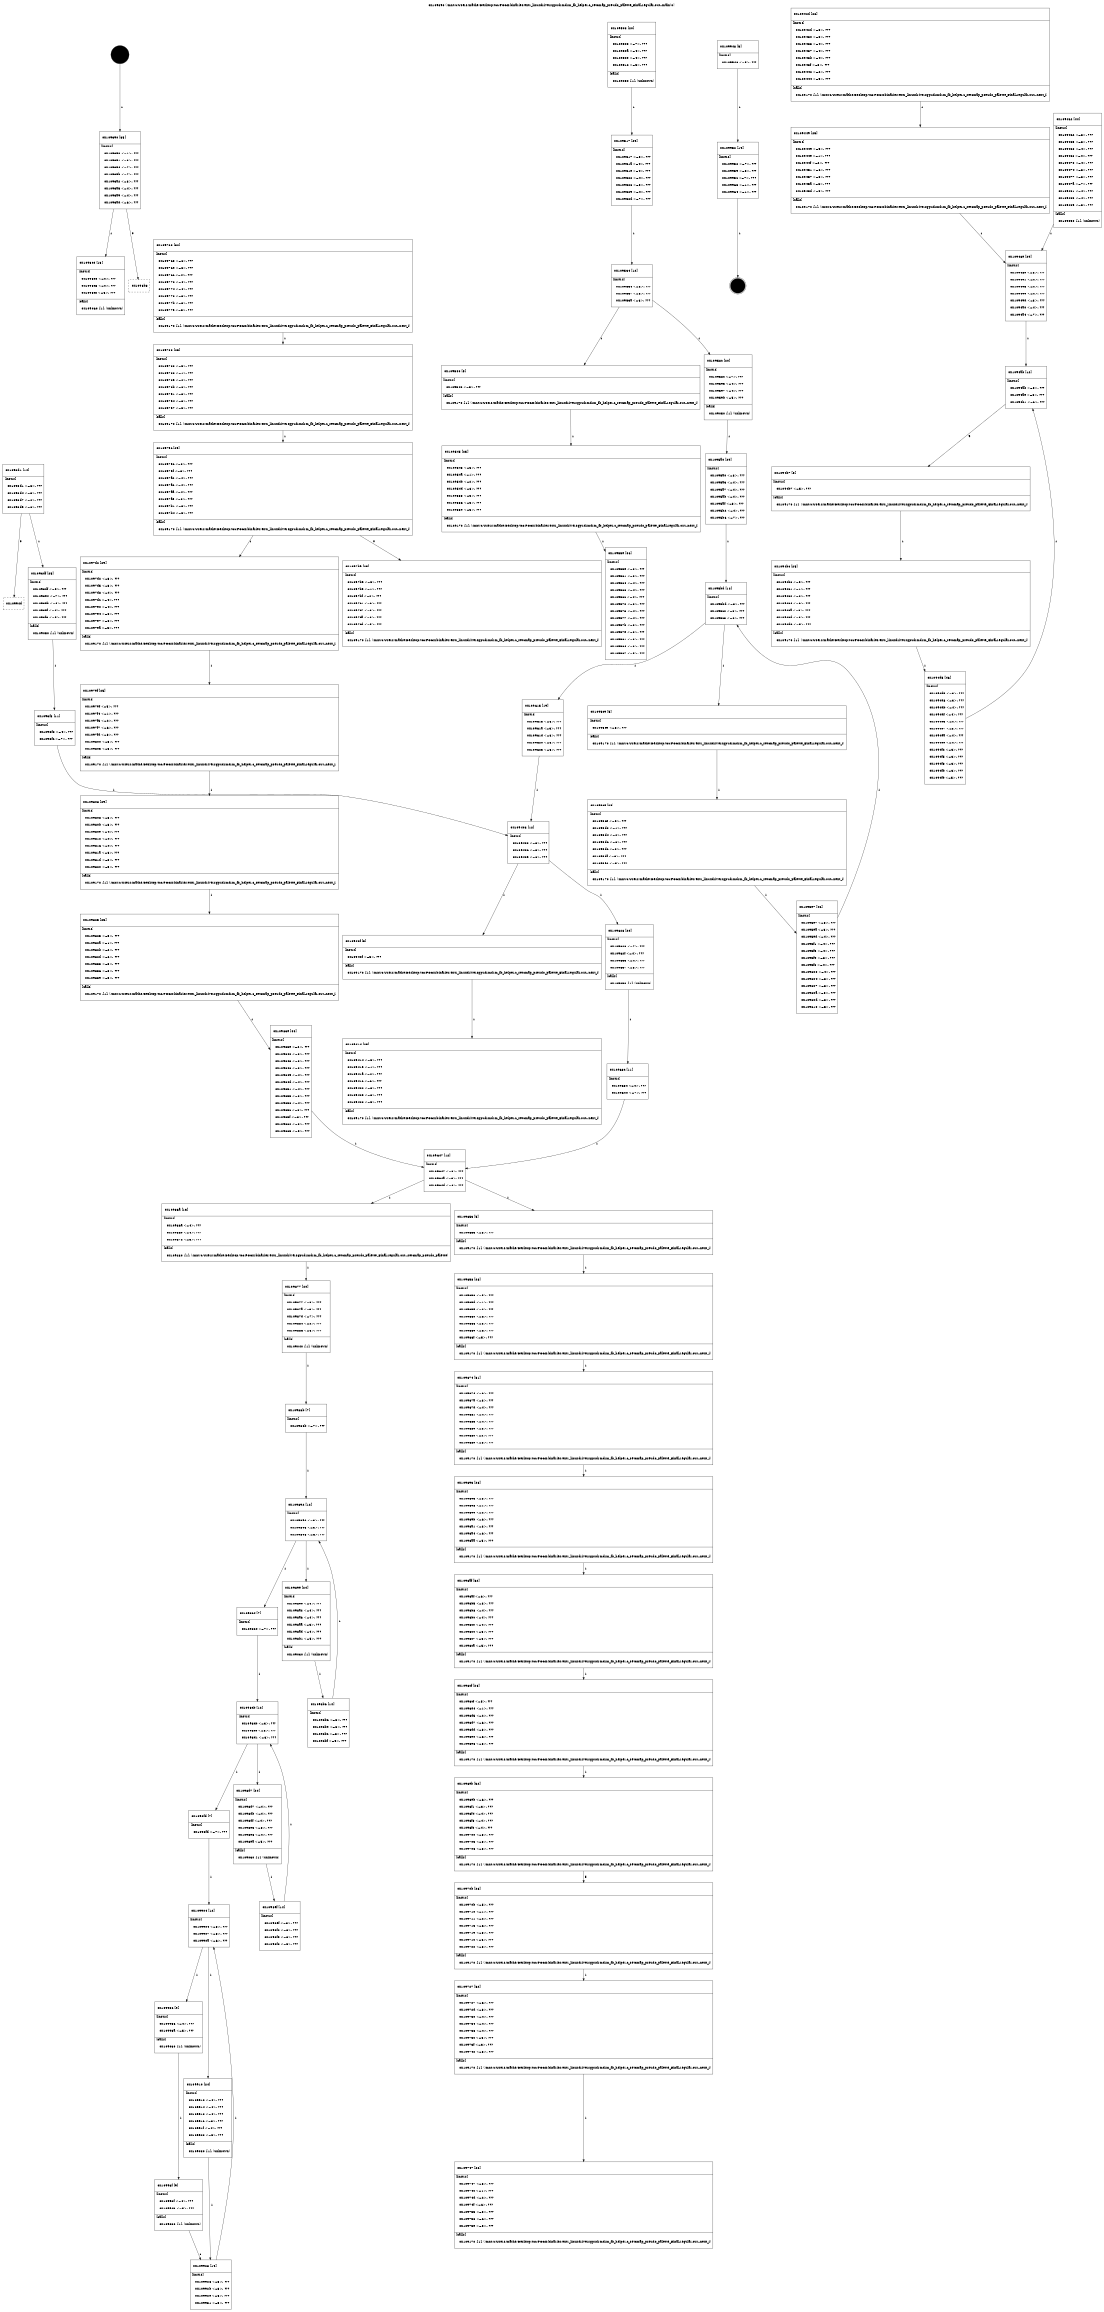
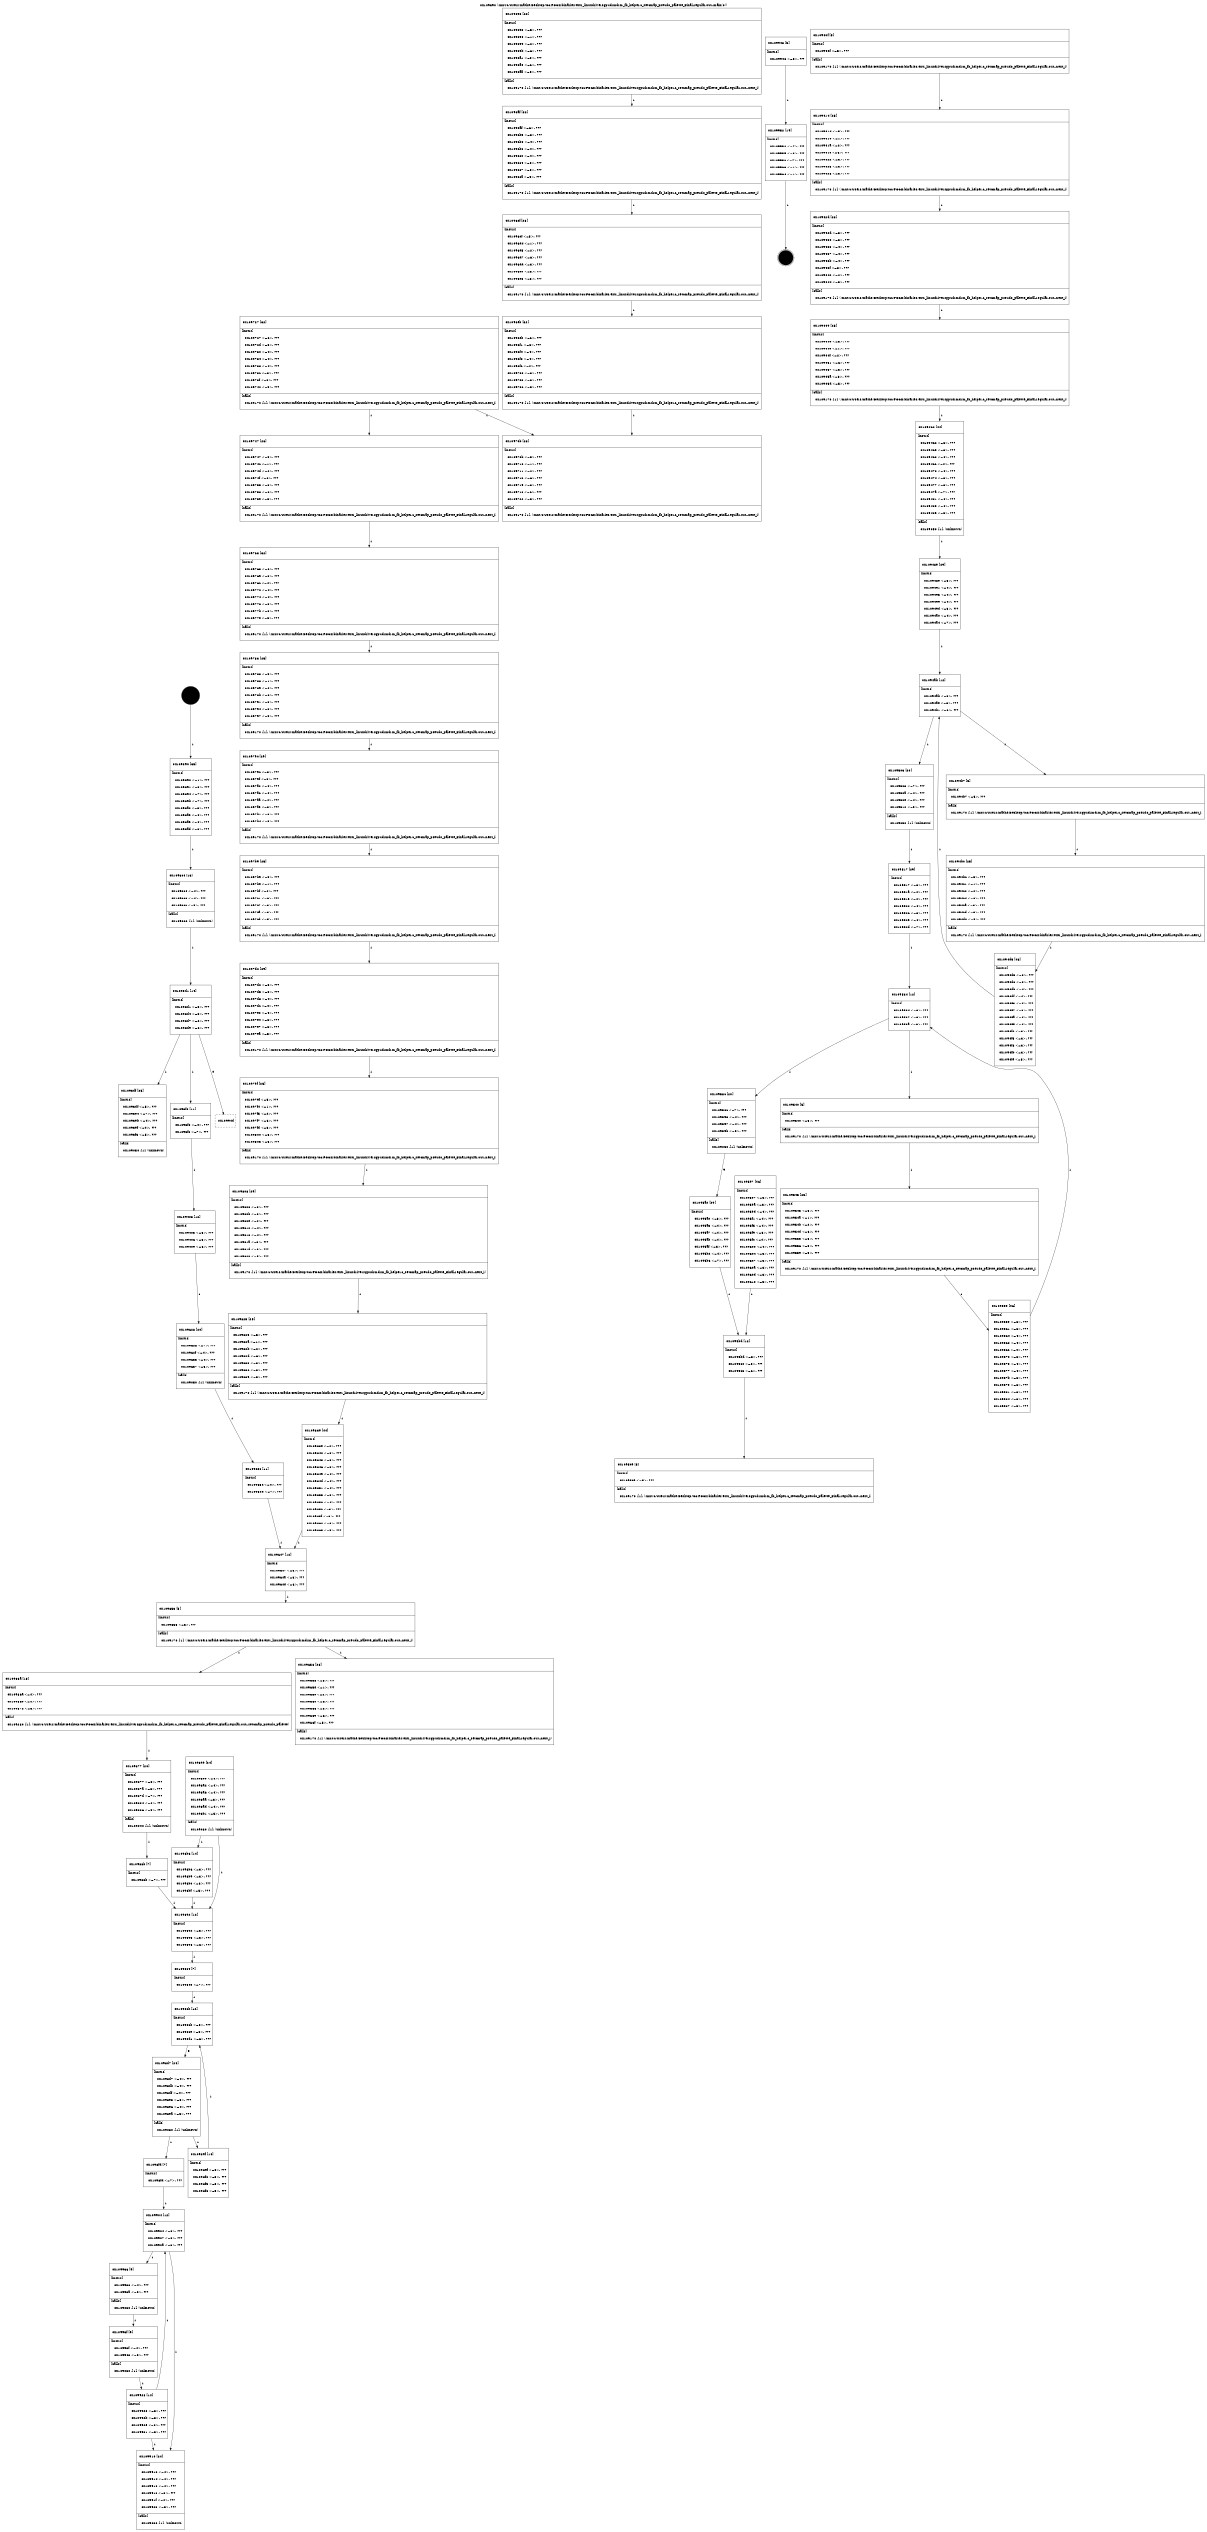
none -> (940, 202)
(982, 237) -> (940, 412)
(139, 286) -> none
(729, 436) -> (724, 1170)
(969, 436) -> (1005, 744)
none -> (369, 533)
(374, 541) -> (371, 850)
(247, 545) -> (369, 951)
(54, 674) -> (191, 1068)
(543, 728) -> none
none -> (927, 739)
(717, 843) -> none
(501, 898) -> none
none -> (191, 955)
none -> (1066, 1135)
(399, 1191) -> (224, 1659)
(584, 1418) -> none
(306, 1560) -> (219, 1872)
(259, 1772) -> (188, 2051)
(232, 1776) -> (168, 2146)
(585, 1877) -> (633, 415)
(584, 1974) -> (503, 422)
(209, 2208) -> (152, 2443)
